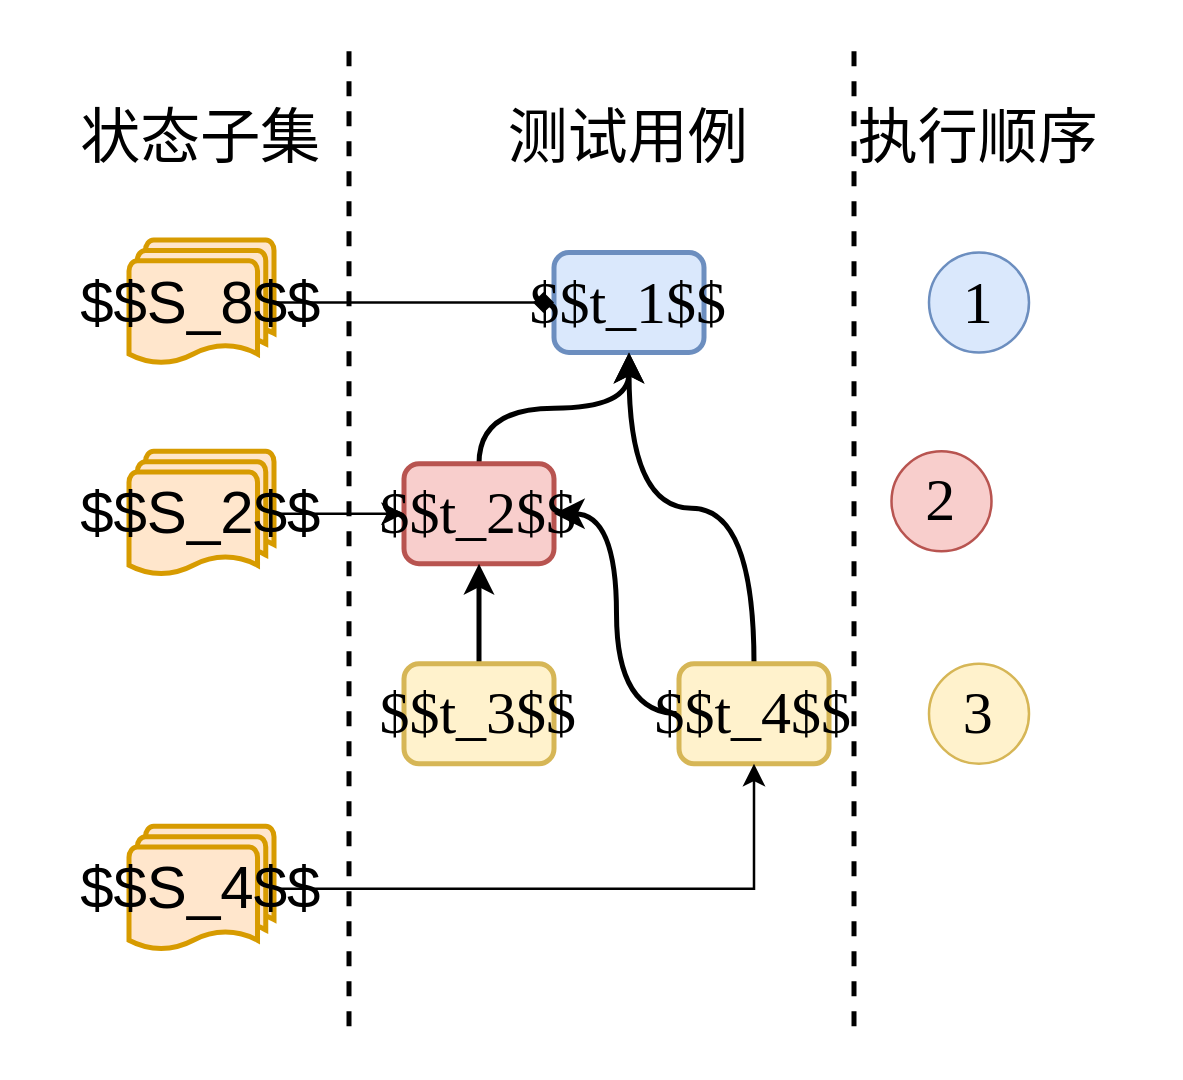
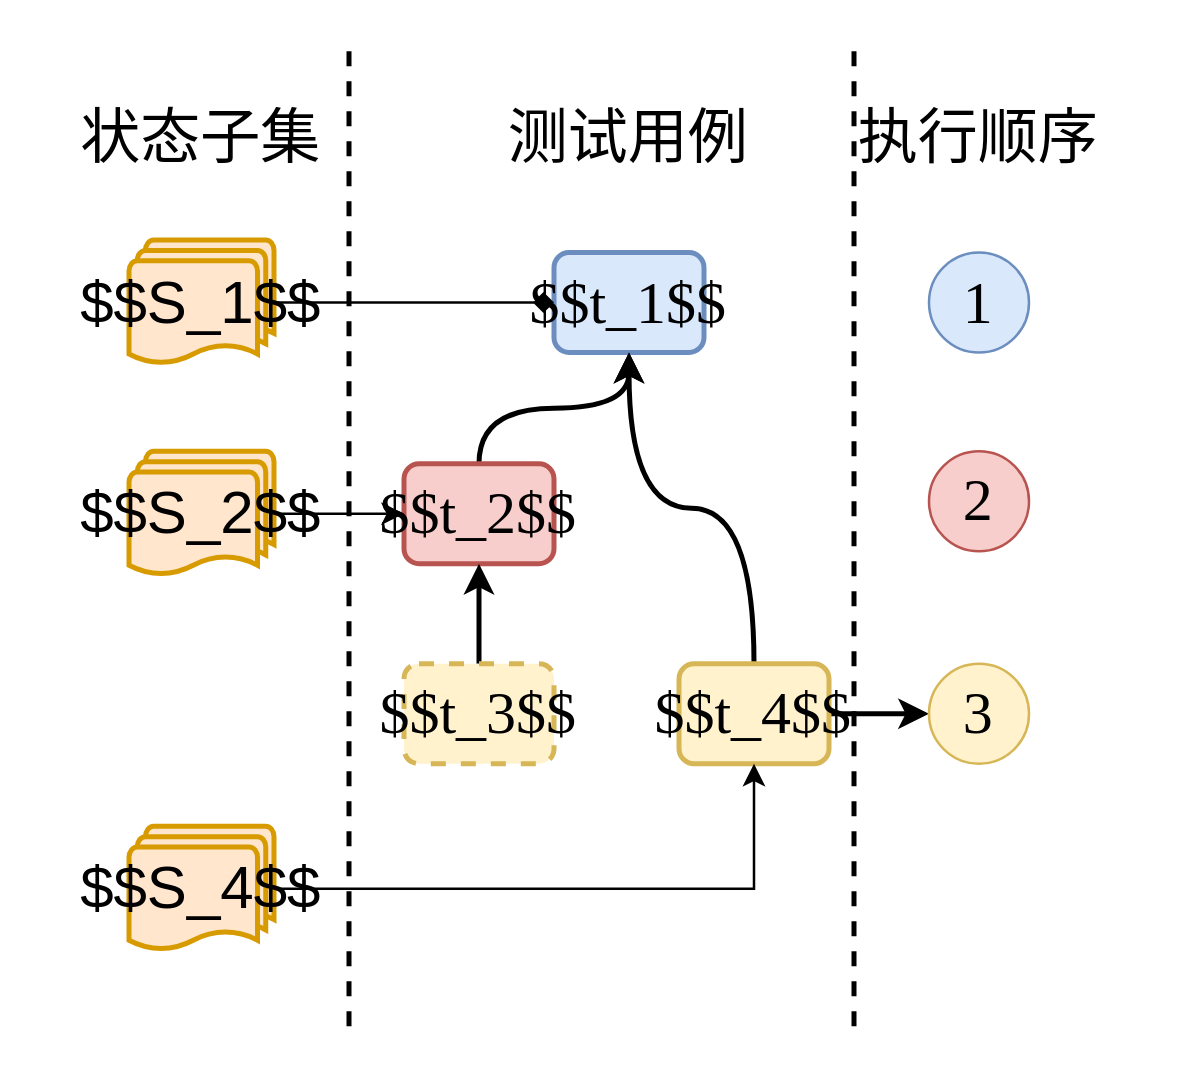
(201, 304) -> (201, 304)
(941, 501) -> (979, 501)
(616, 619) -> (883, 714)
(479, 714) -> (479, 714)
